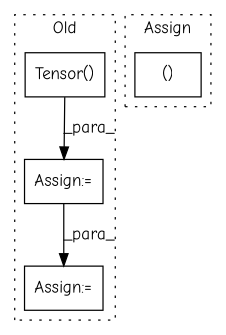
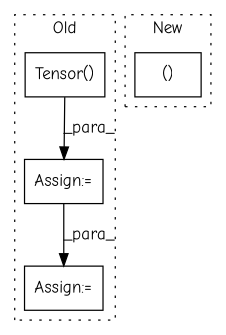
(168, 29) -> (168, 29)
